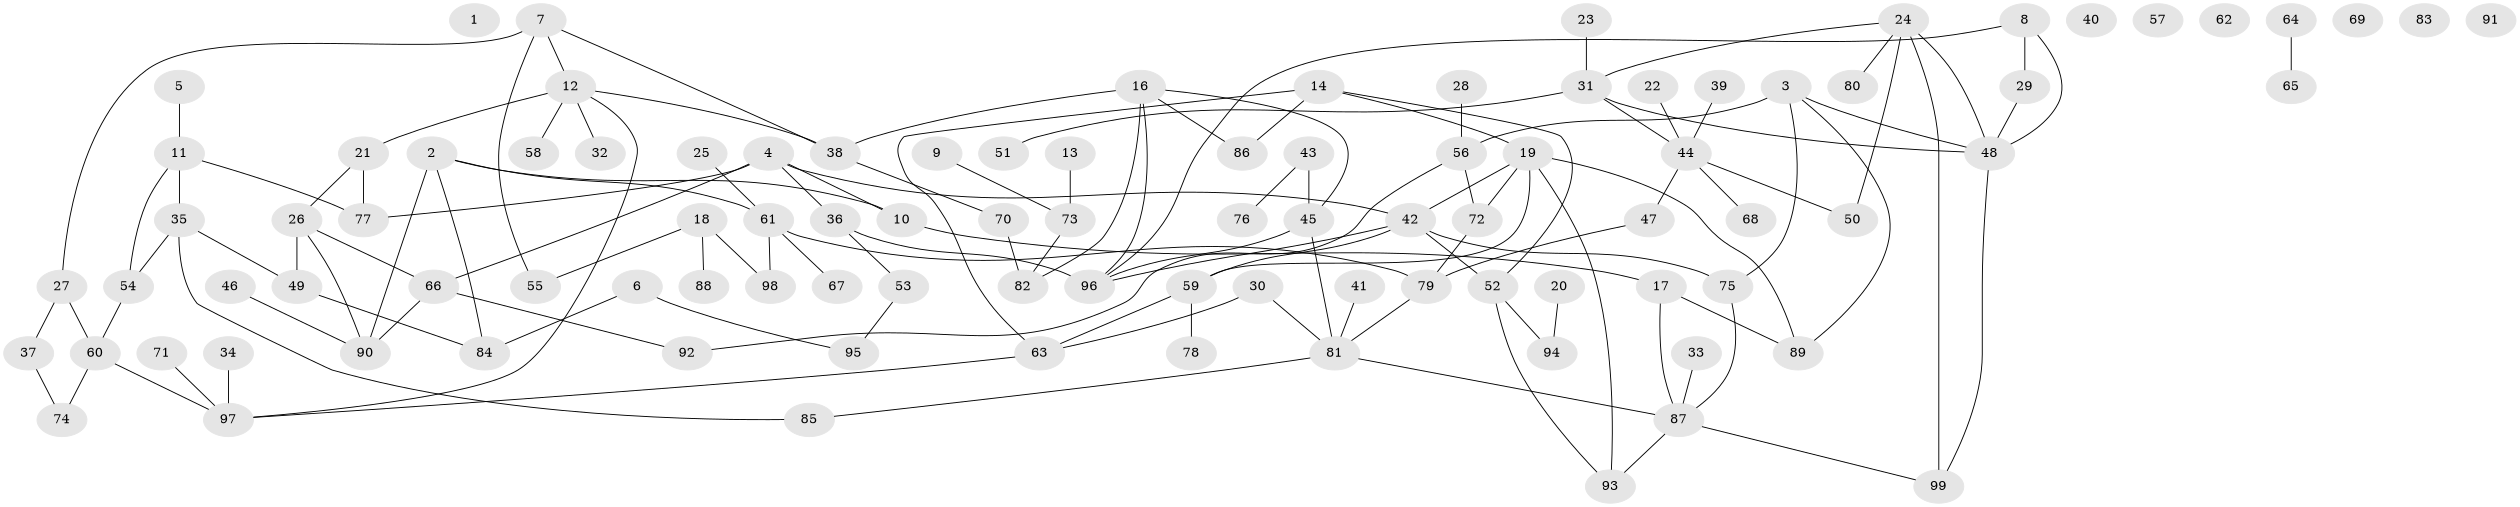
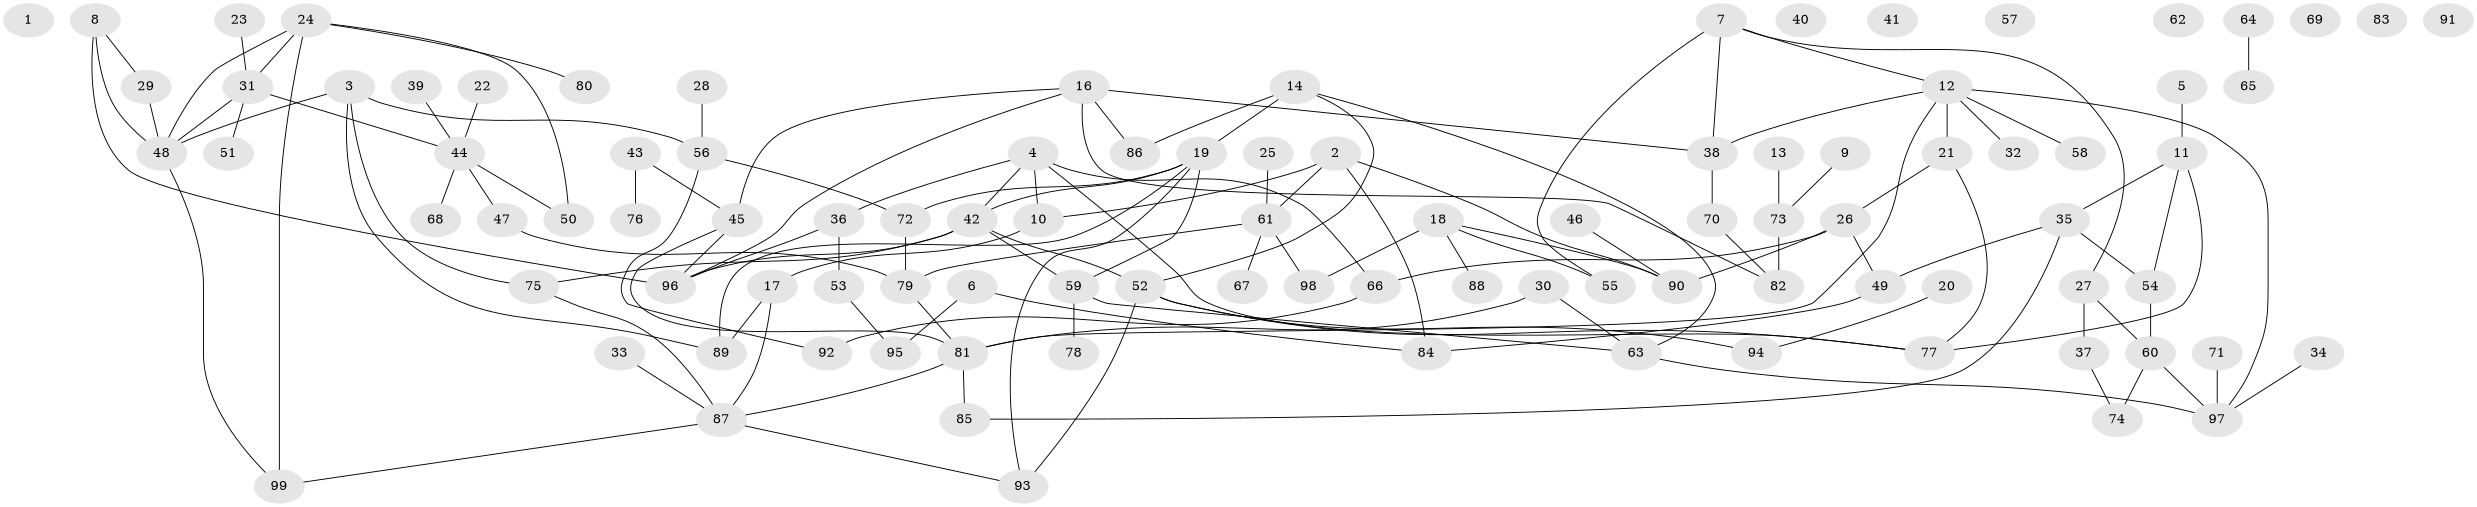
(403, 317) -> (1536, 242)
(1347, 320) -> (1627, 323)
none -> (1531, 333)
